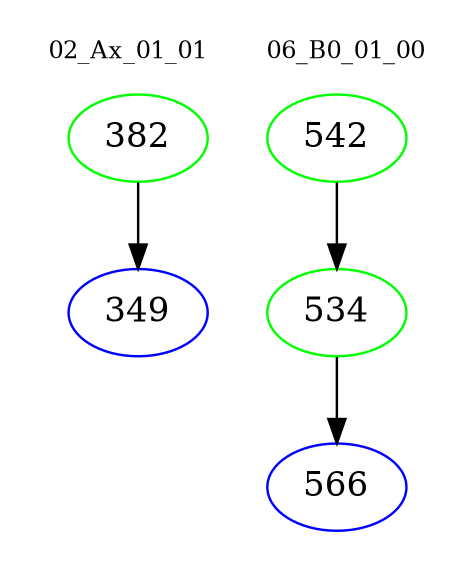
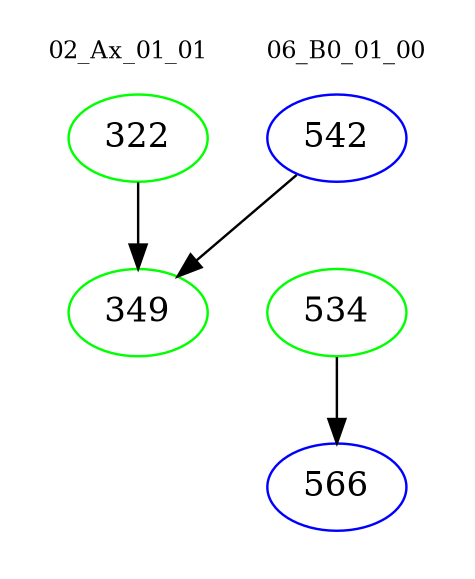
(138, 138) -> (138, 138)
(337, 138) -> (337, 138)
(337, 214) -> (264, 203)
(138, 313) -> (138, 313)
